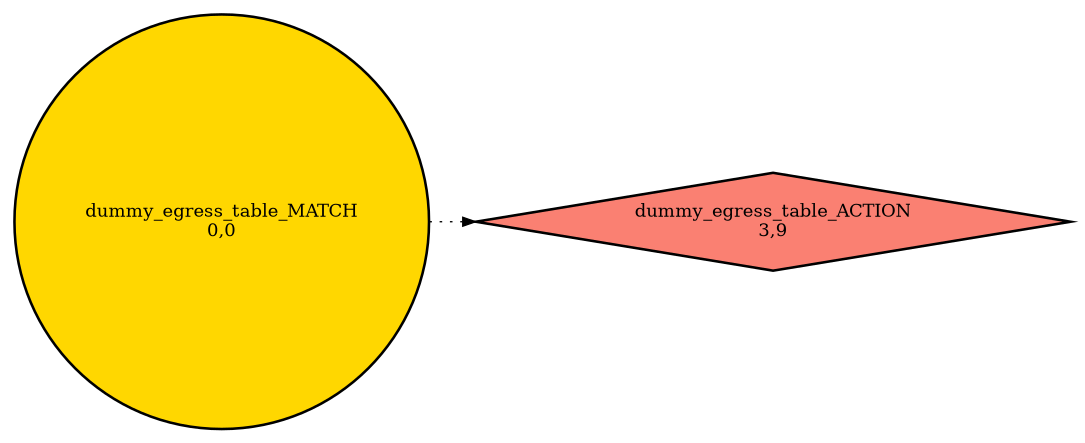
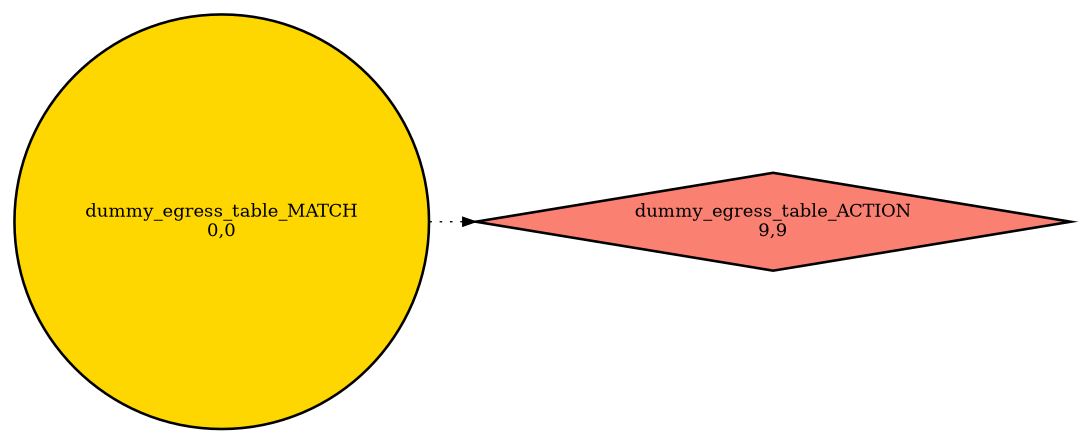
(773, 222) -> (773, 222)
